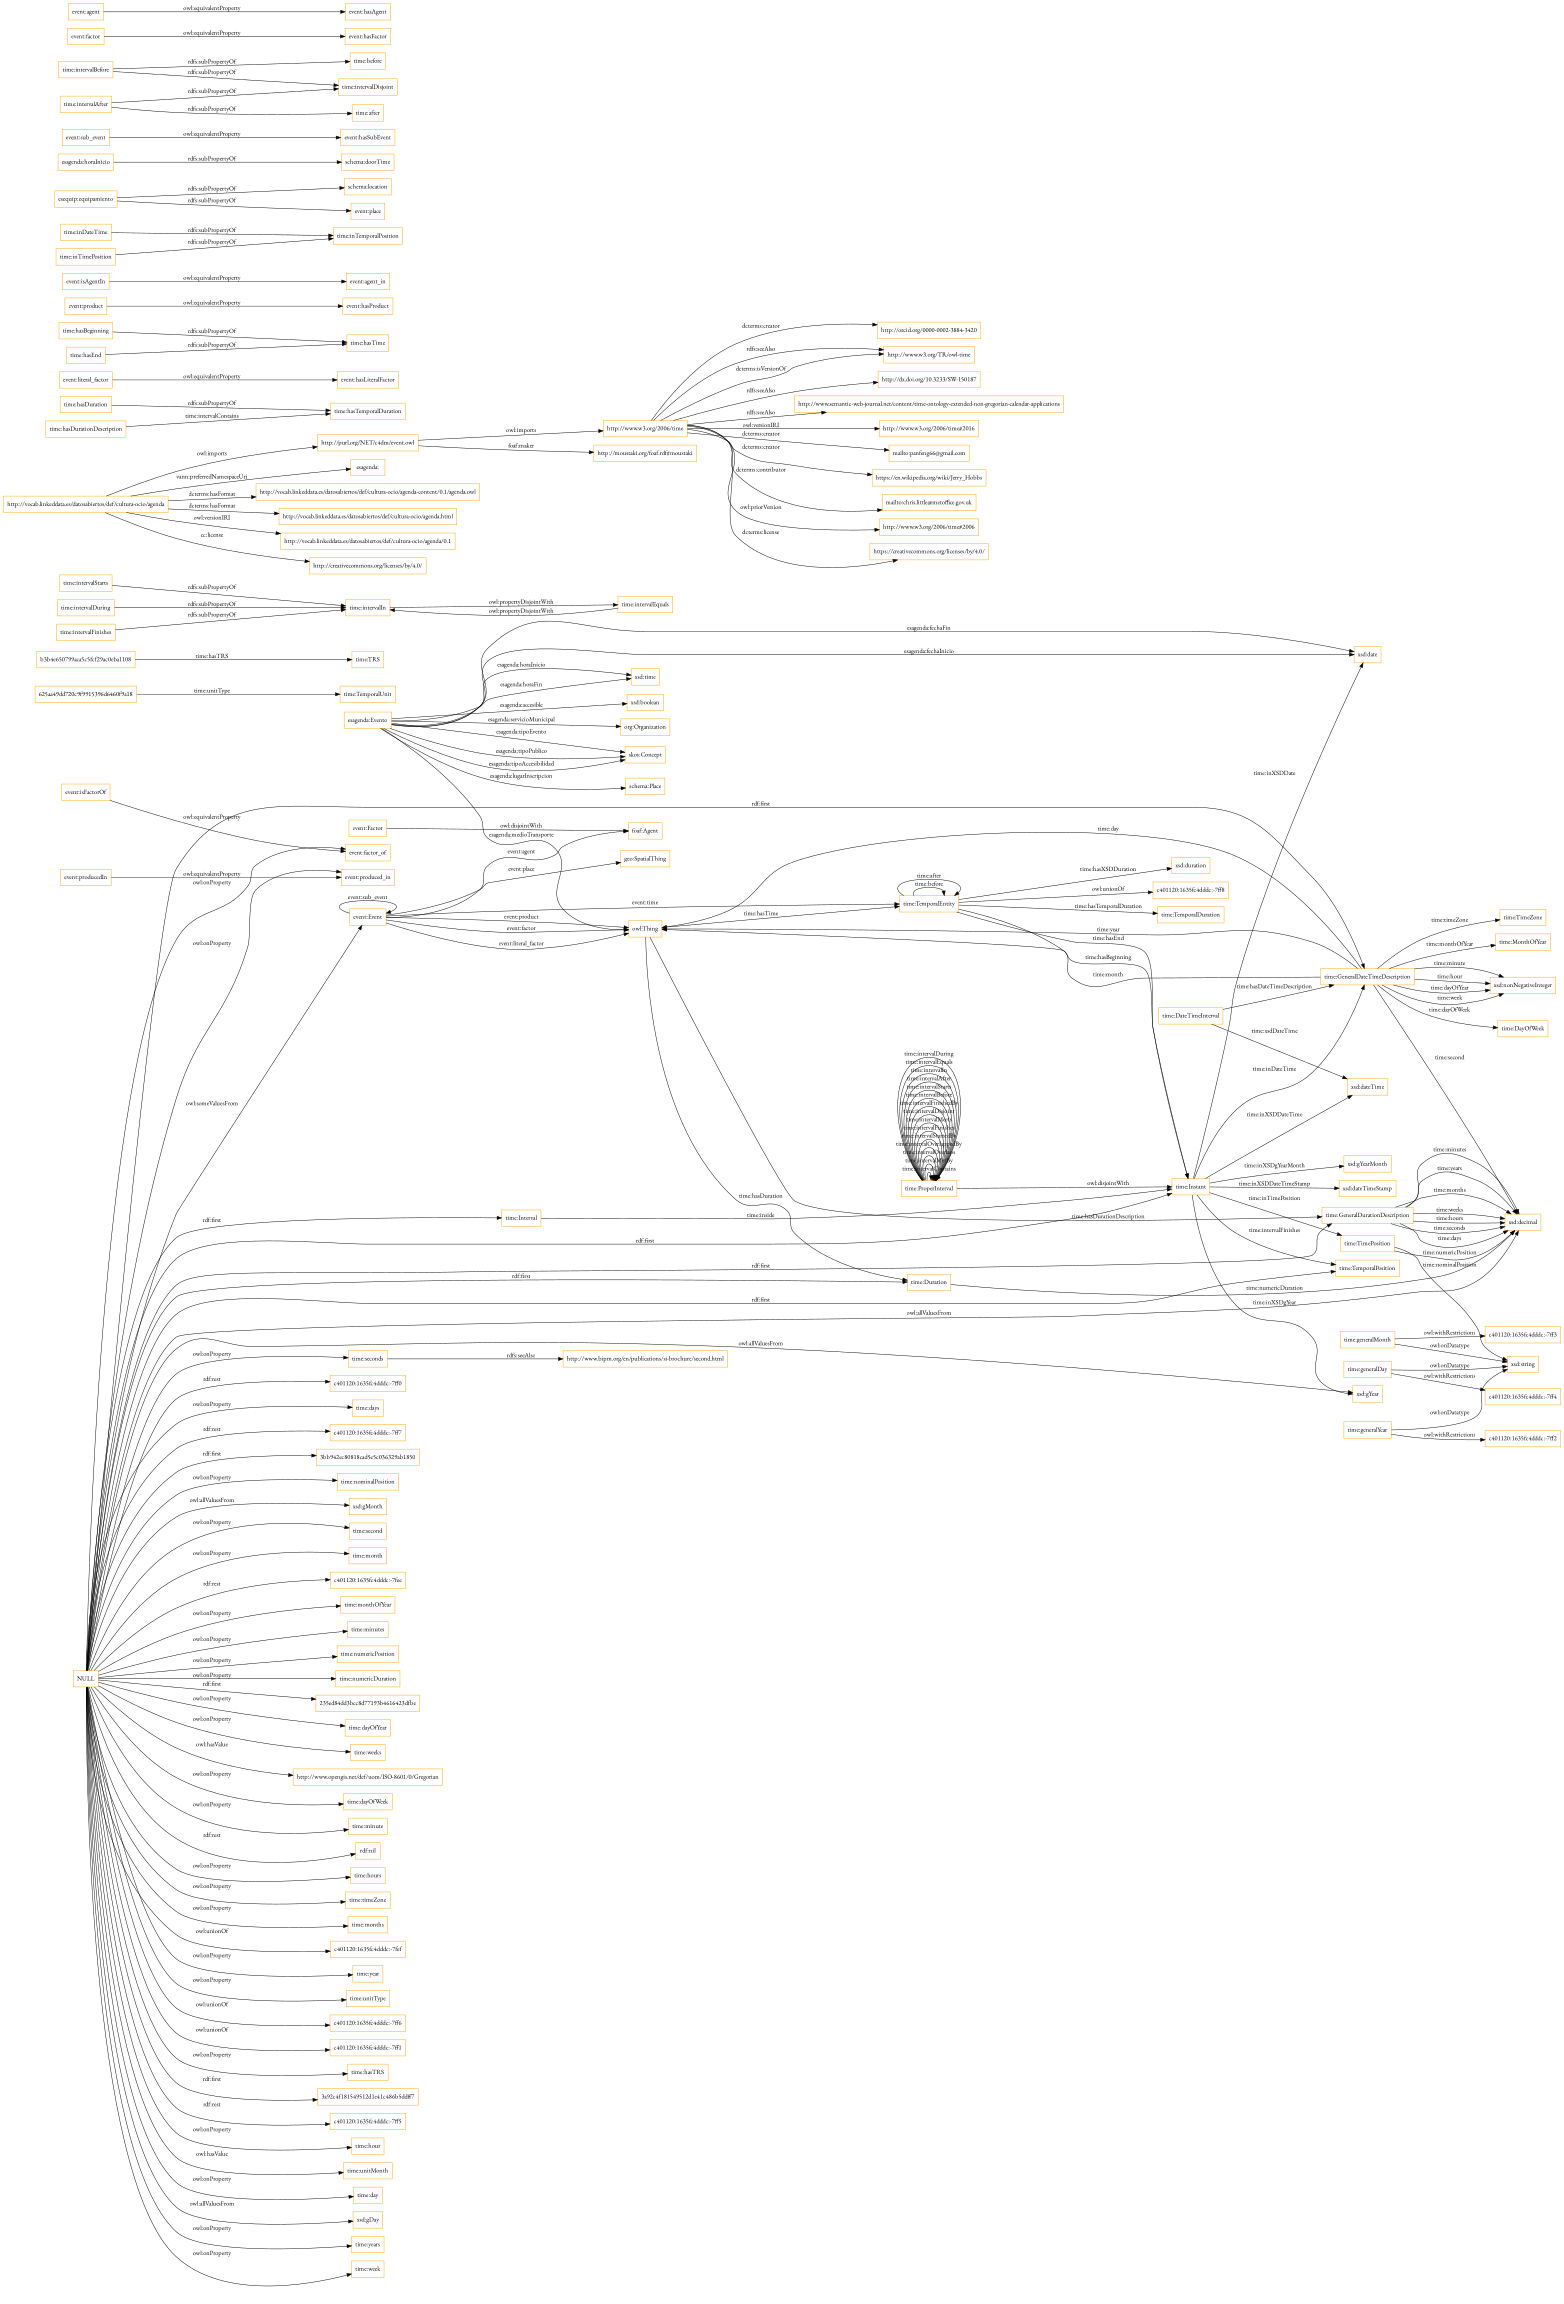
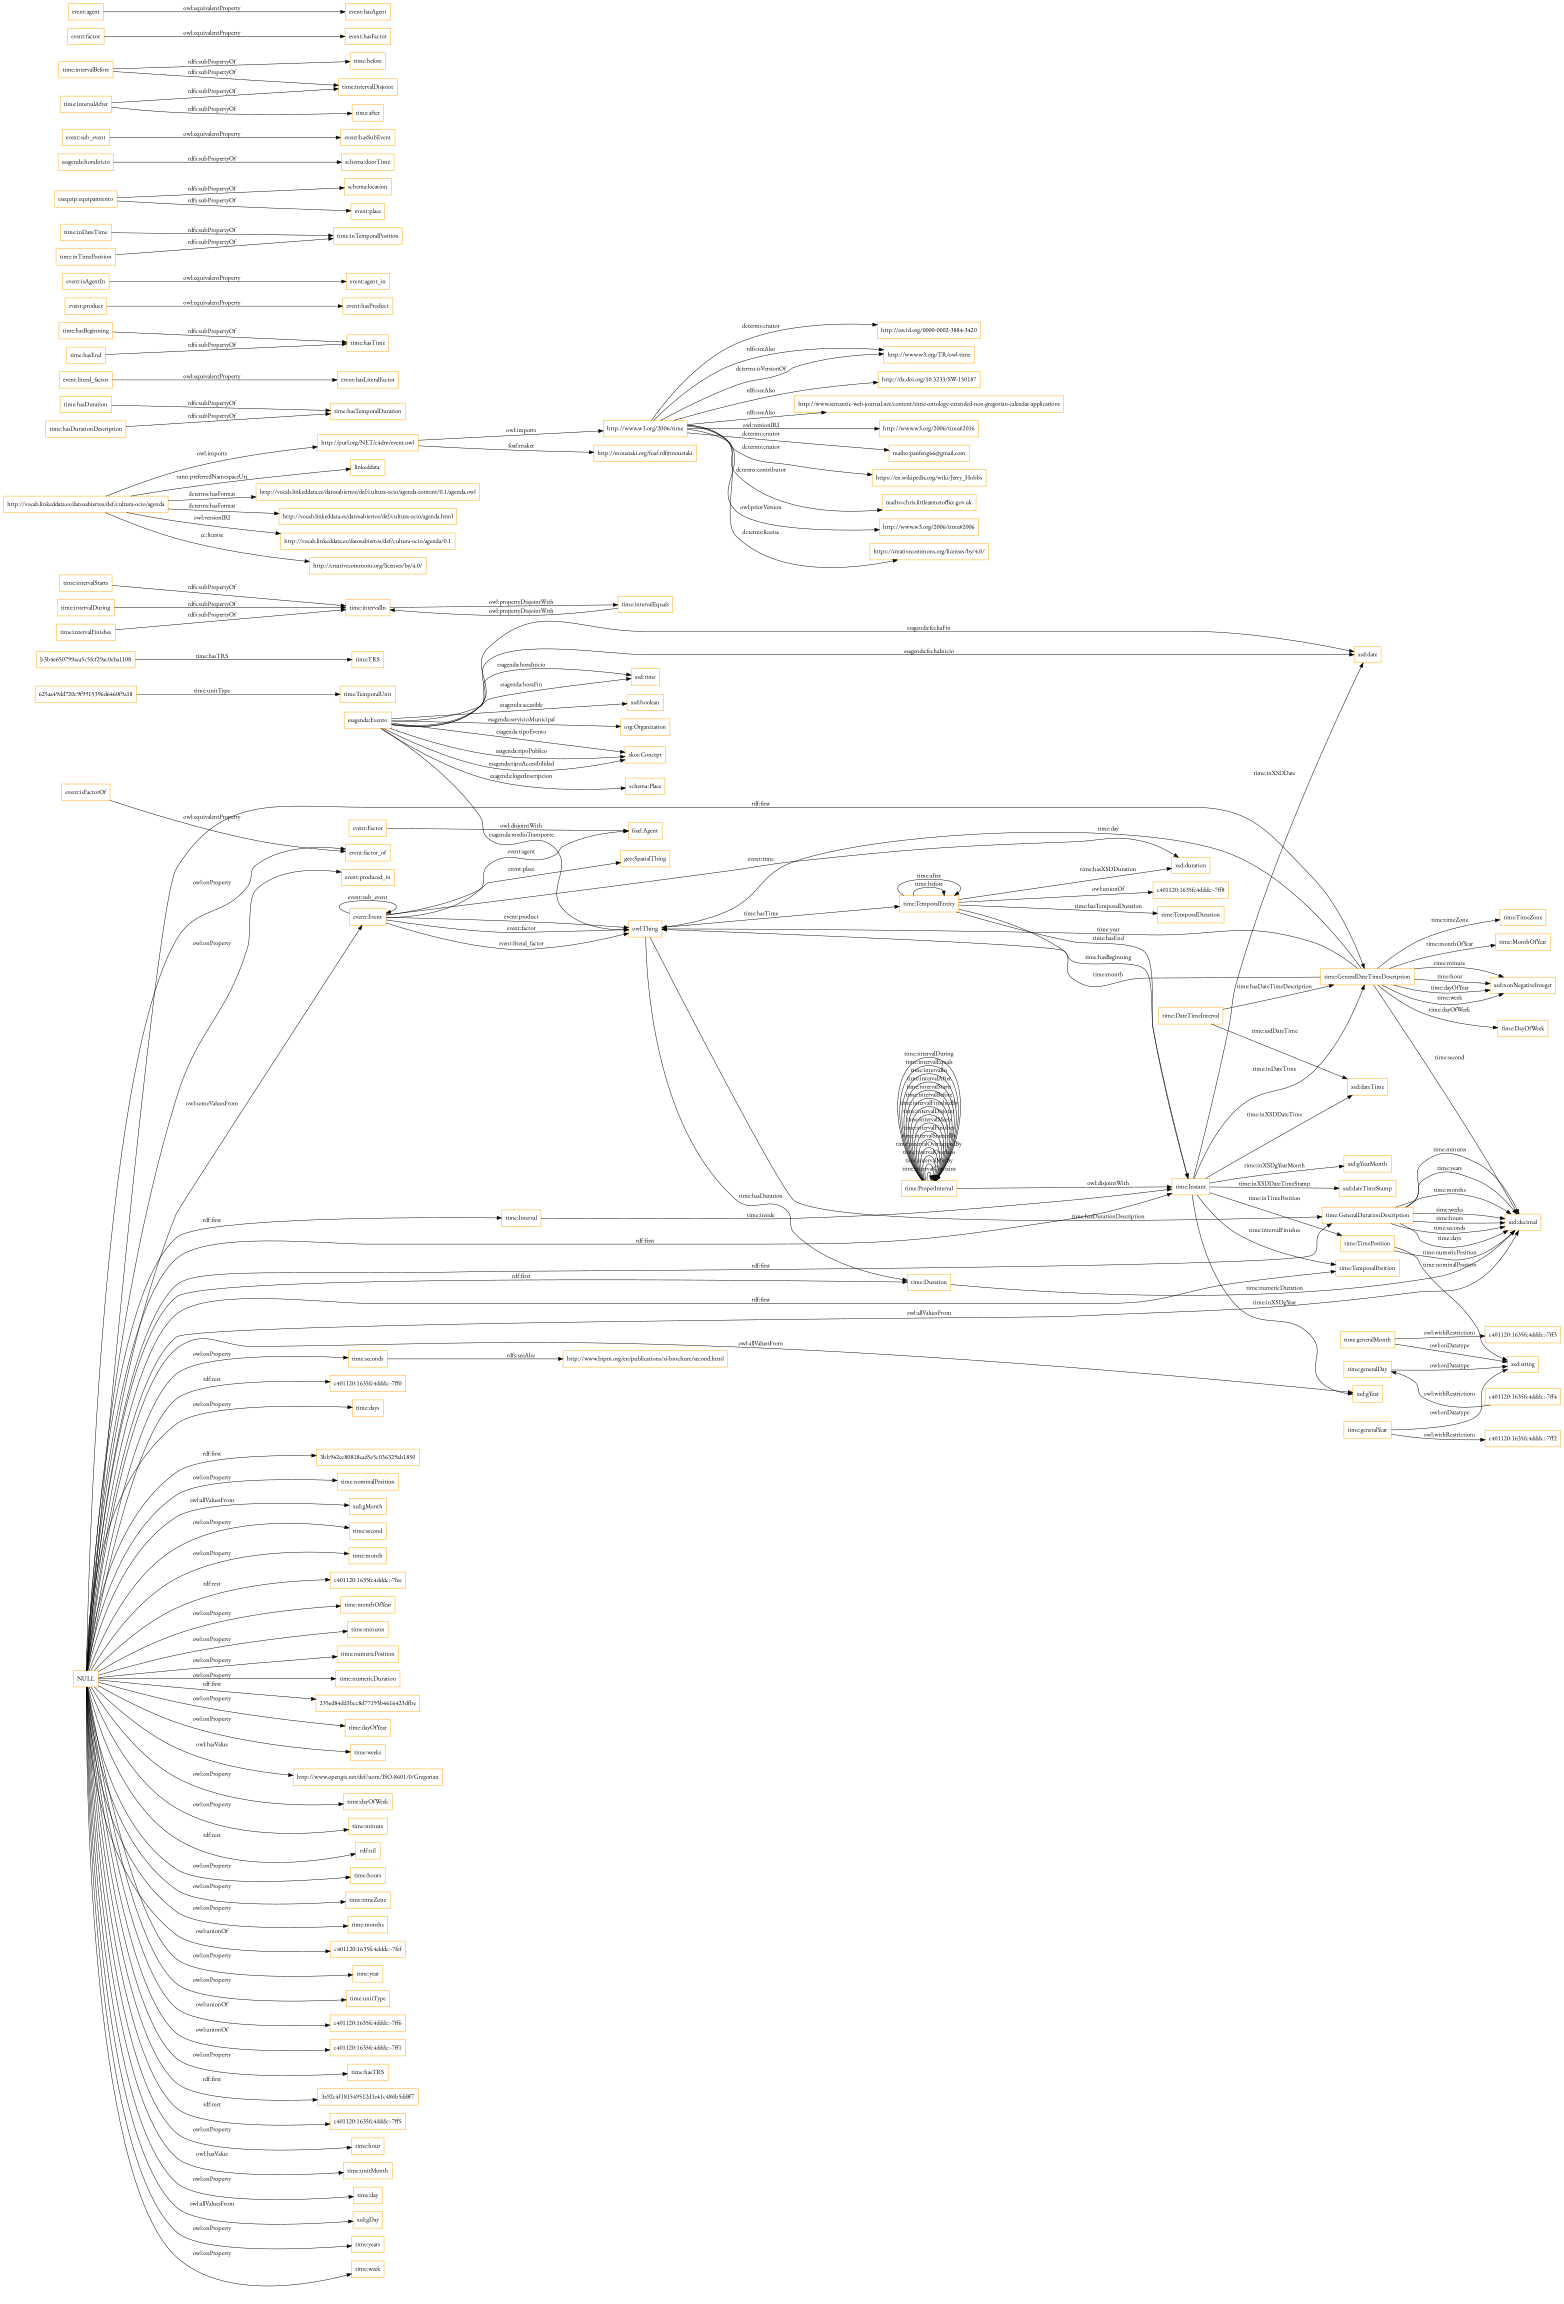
(212, 416) -> (212, 416)
(368, 467) -> (368, 467)
(86, 877) -> none
(640, 908) -> (781, 863)
(1436, 1381) -> (1437, 1403)
(368, 1433) -> none
